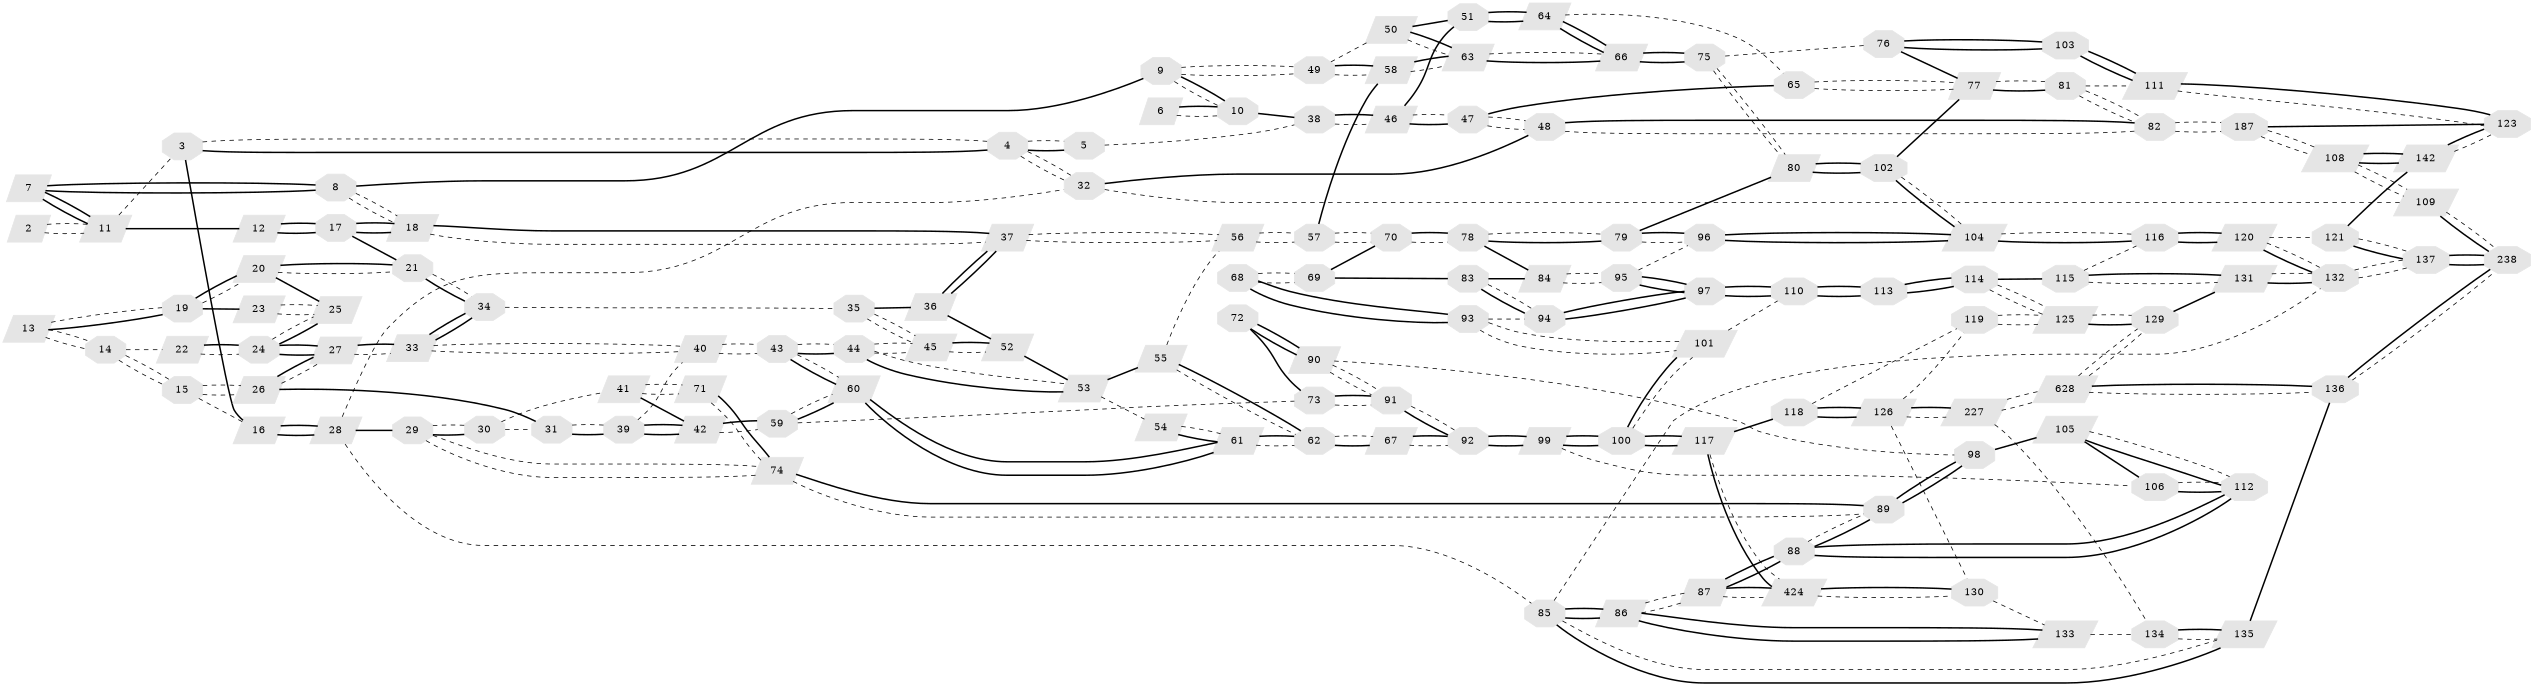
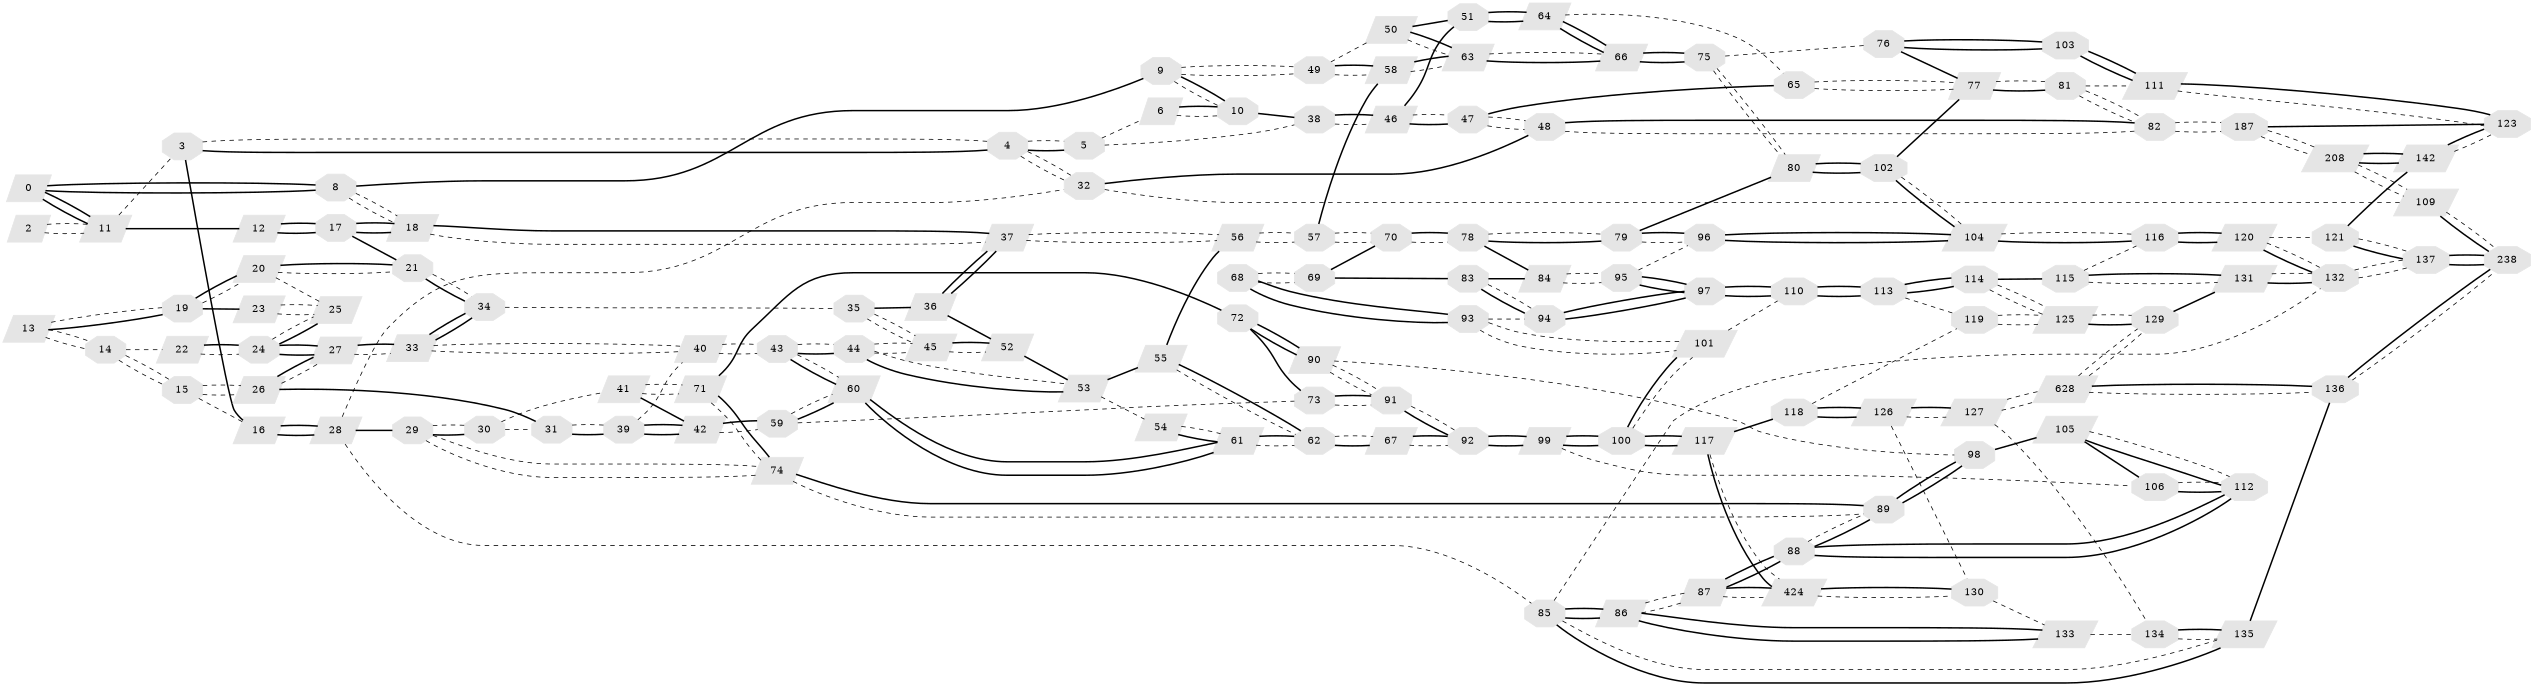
none -> (1122, 129)
(2335, 158) -> (2335, 158)
(29, 188) -> (29, 188)
none -> (951, 273)
(298, 290) -> (298, 290)
(1189, 296) -> (1186, 300)
(1935, 368) -> (1929, 306)
(1975, 412) -> (1975, 412)
